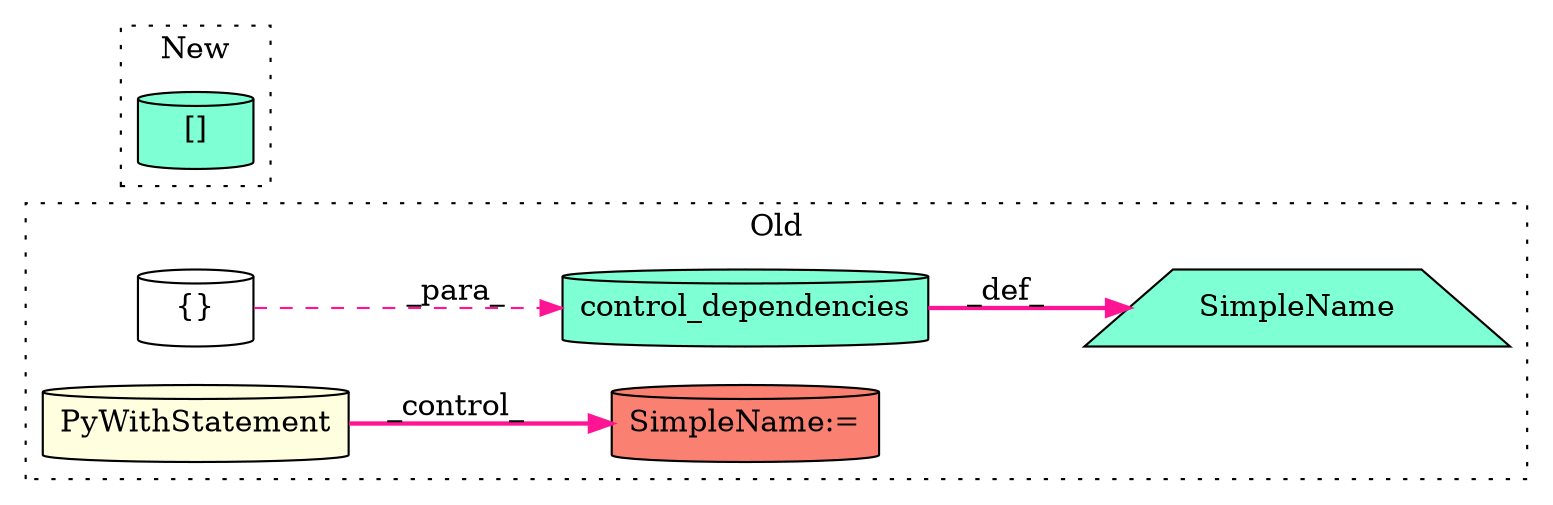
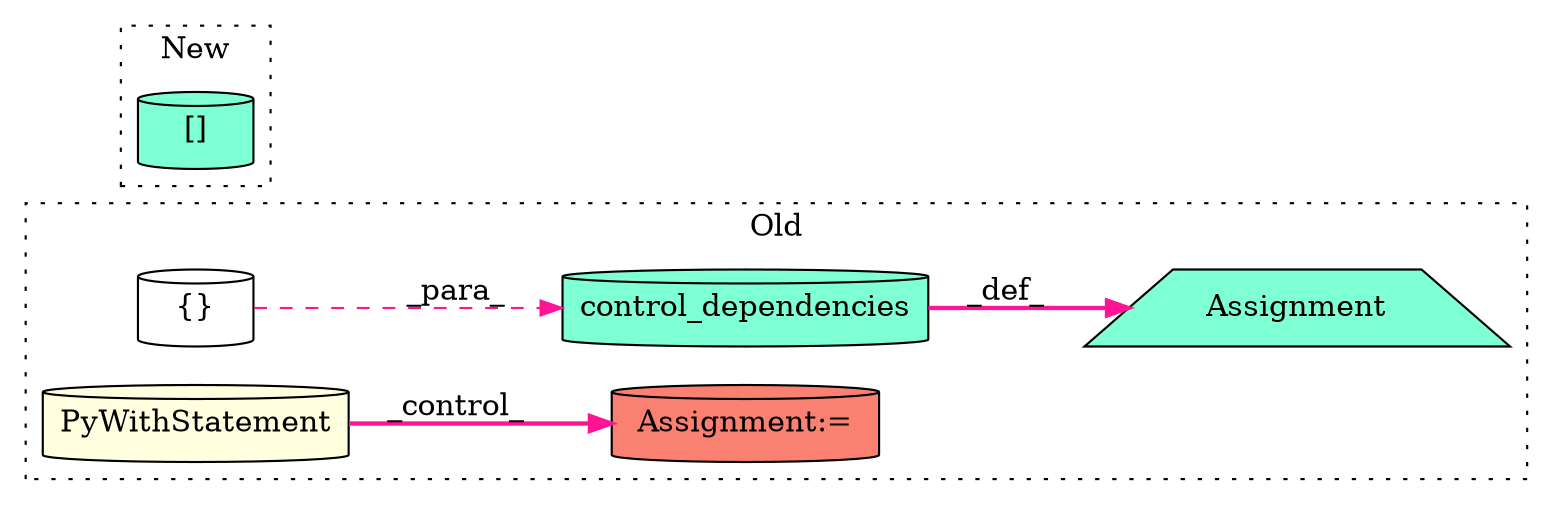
(1297, 308) -> (1297, 308)
(745, 424) -> (745, 424)
